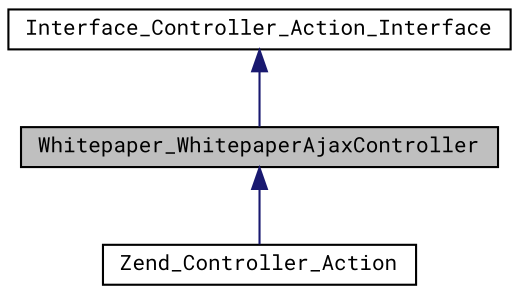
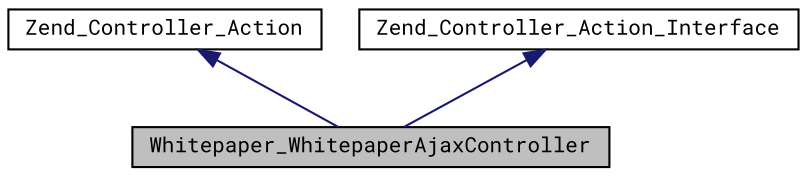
(260, 29) -> (579, 29)
(260, 217) -> (277, 93)
